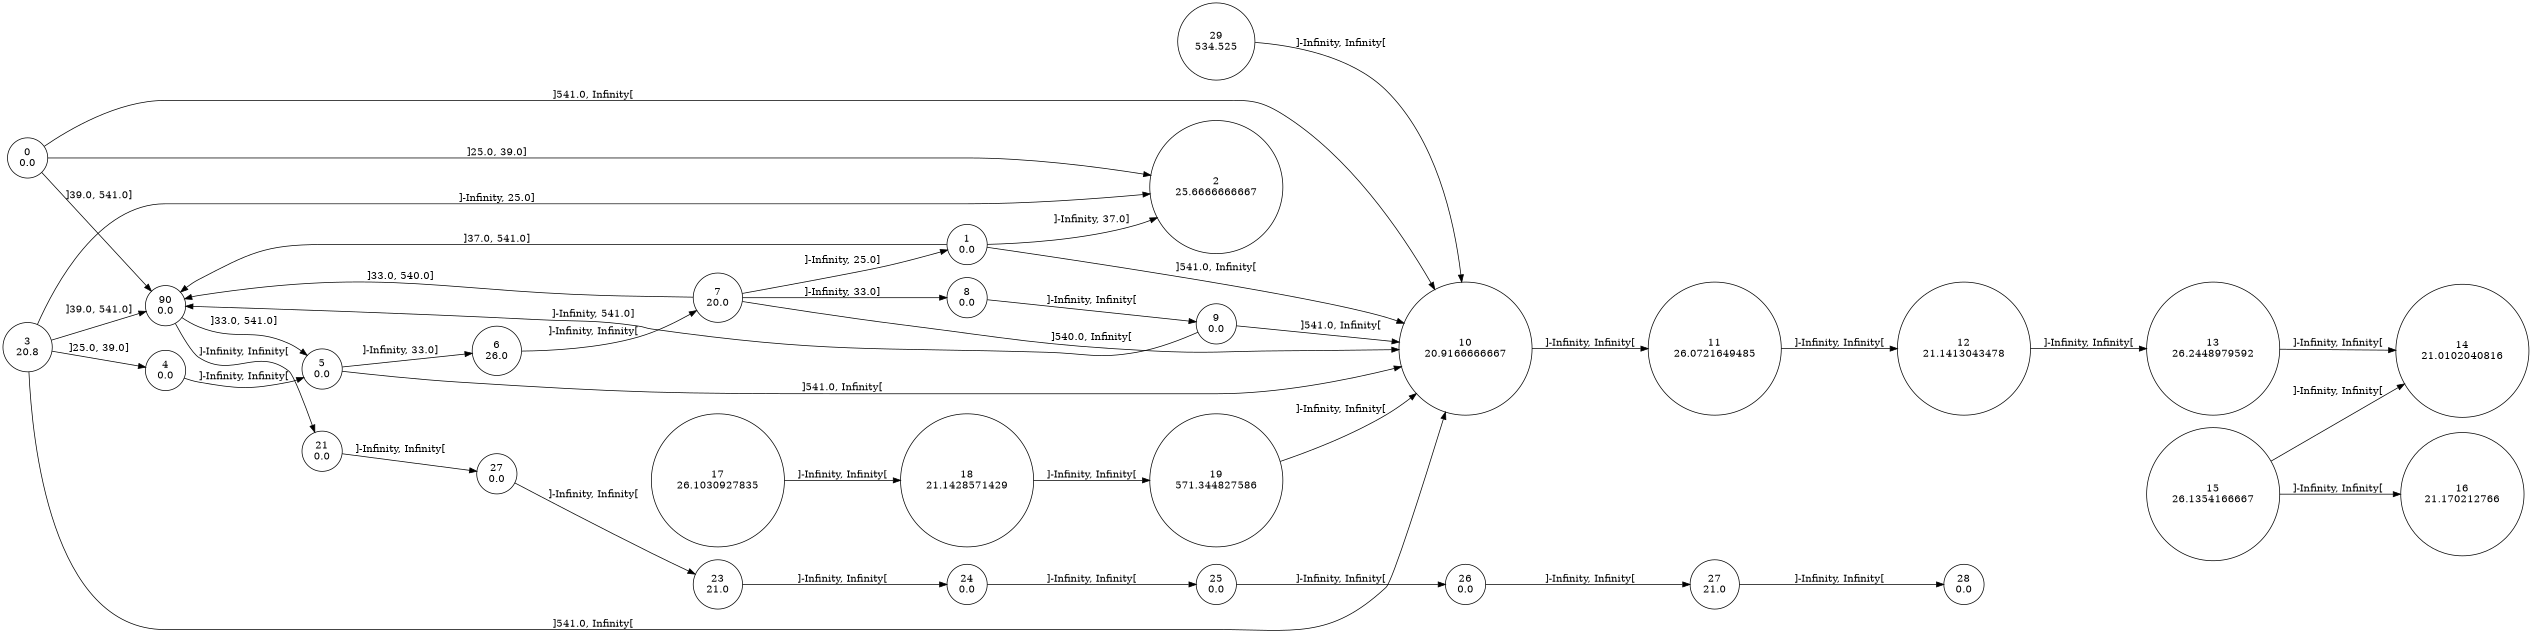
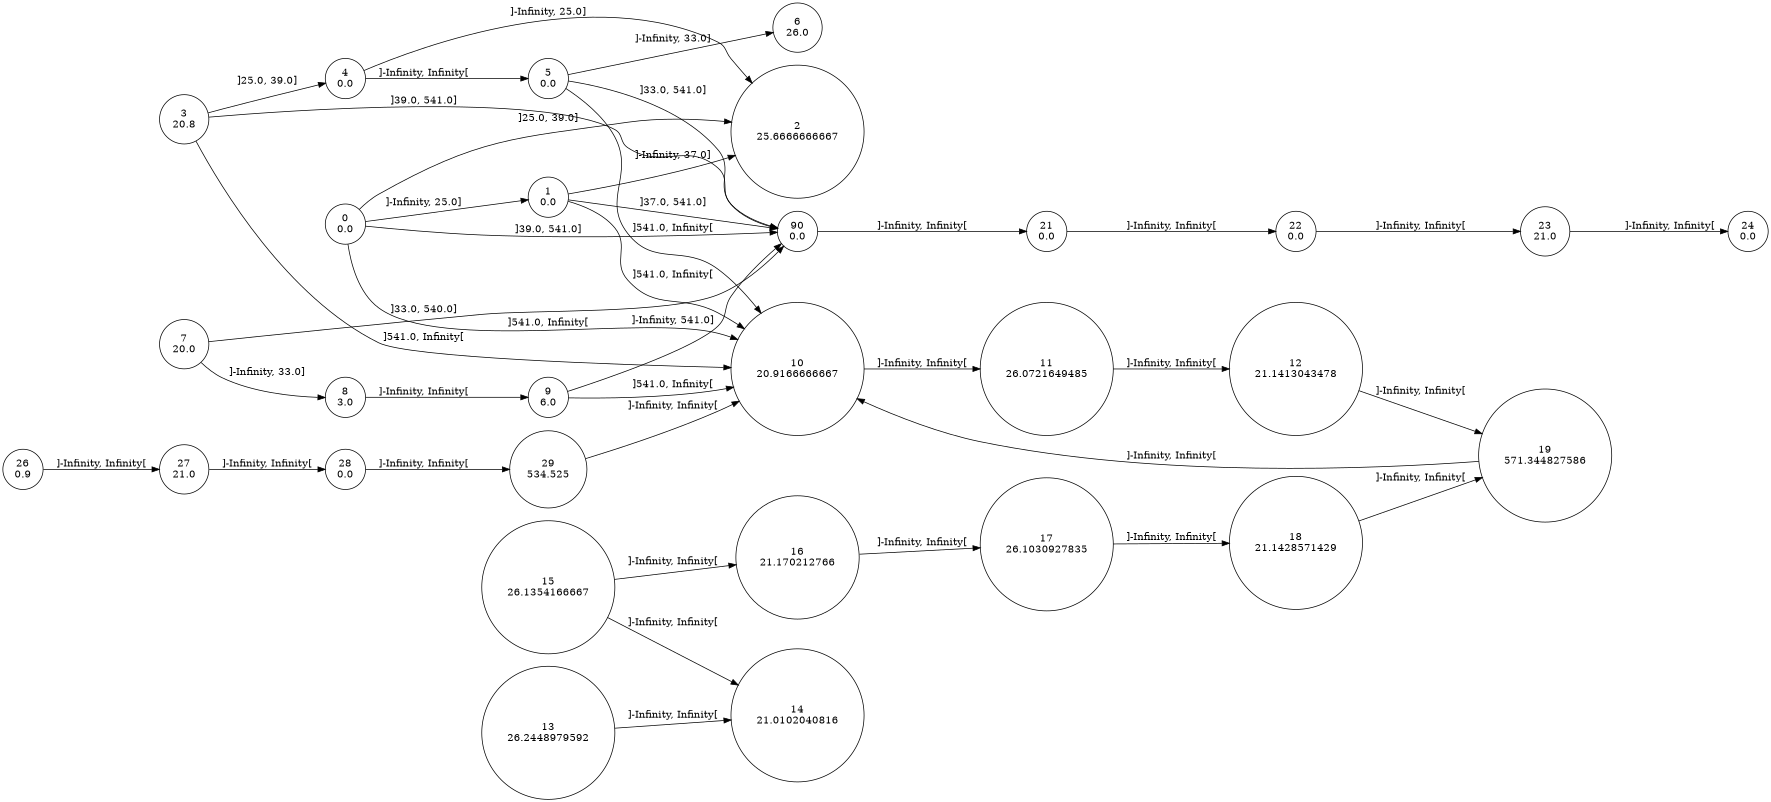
(562, 204) -> (562, 19)
(842, 275) -> (443, 211)
(967, 298) -> (345, 397)
(1216, 324) -> (548, 397)
(242, 334) -> (694, 128)
(609, 344) -> none
(1066, 345) -> none
(2085, 349) -> (1417, 411)
none -> (434, 469)
(497, 474) -> (1296, 231)
none -> (916, 551)
(1216, 584) -> none
(1466, 584) -> (23, 469)
